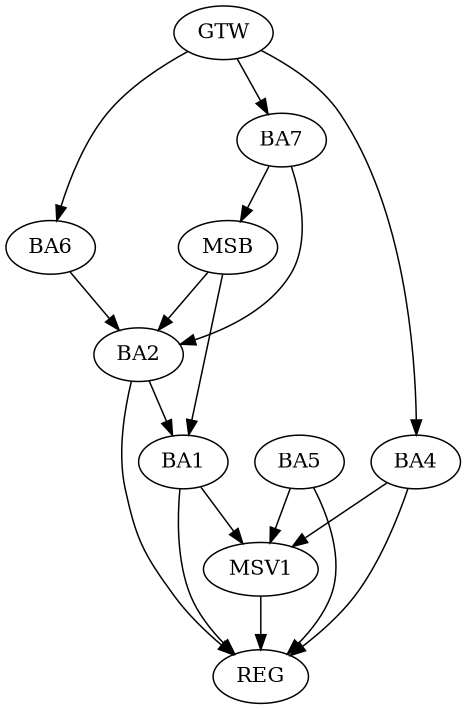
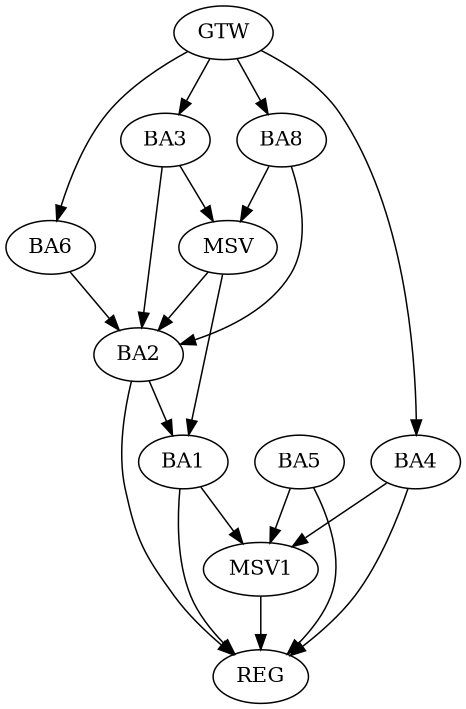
none -> (165, 140)
(282, 140) -> (282, 140)
(228, 247) -> (228, 247)
